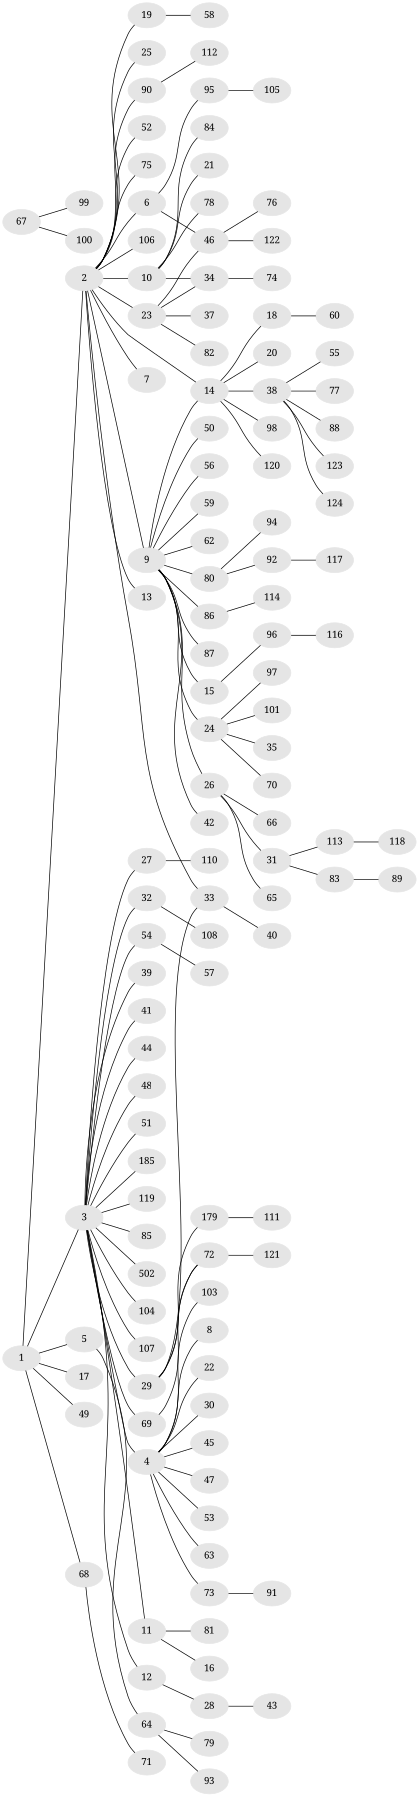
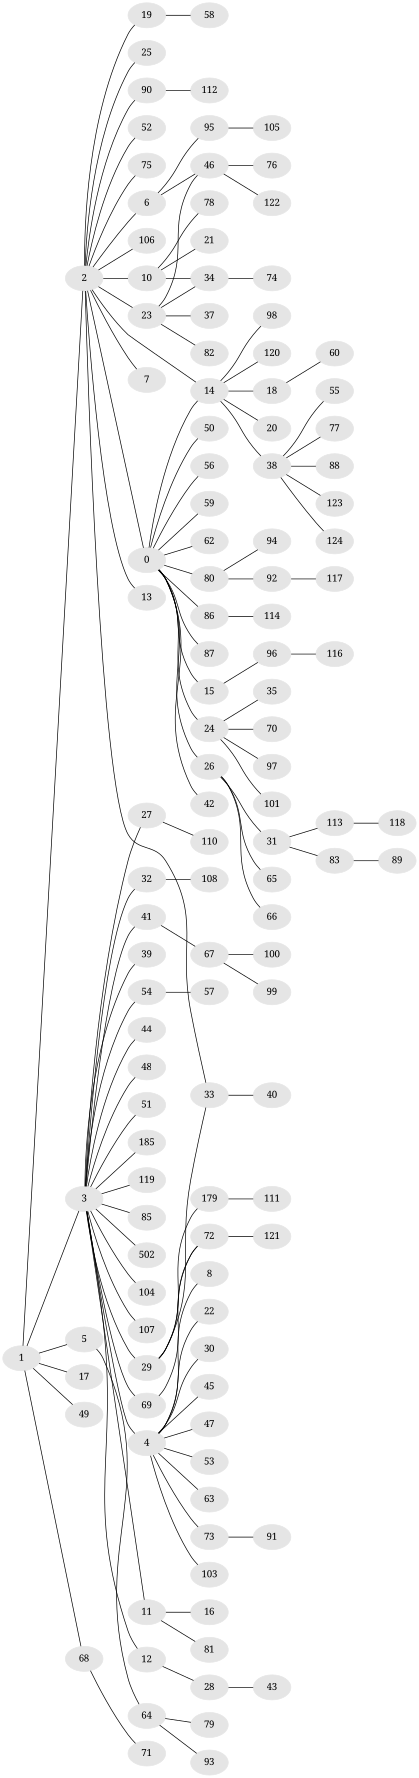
(209, 128) -> none
(147, 560) -> (147, 560)
none -> (178, 936)
